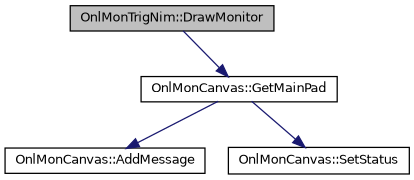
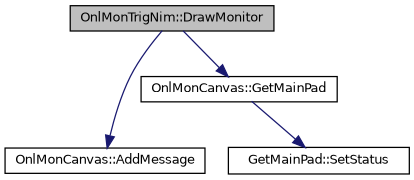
(178, 122) -> (129, 80)
(319, 161) -> (319, 161)
